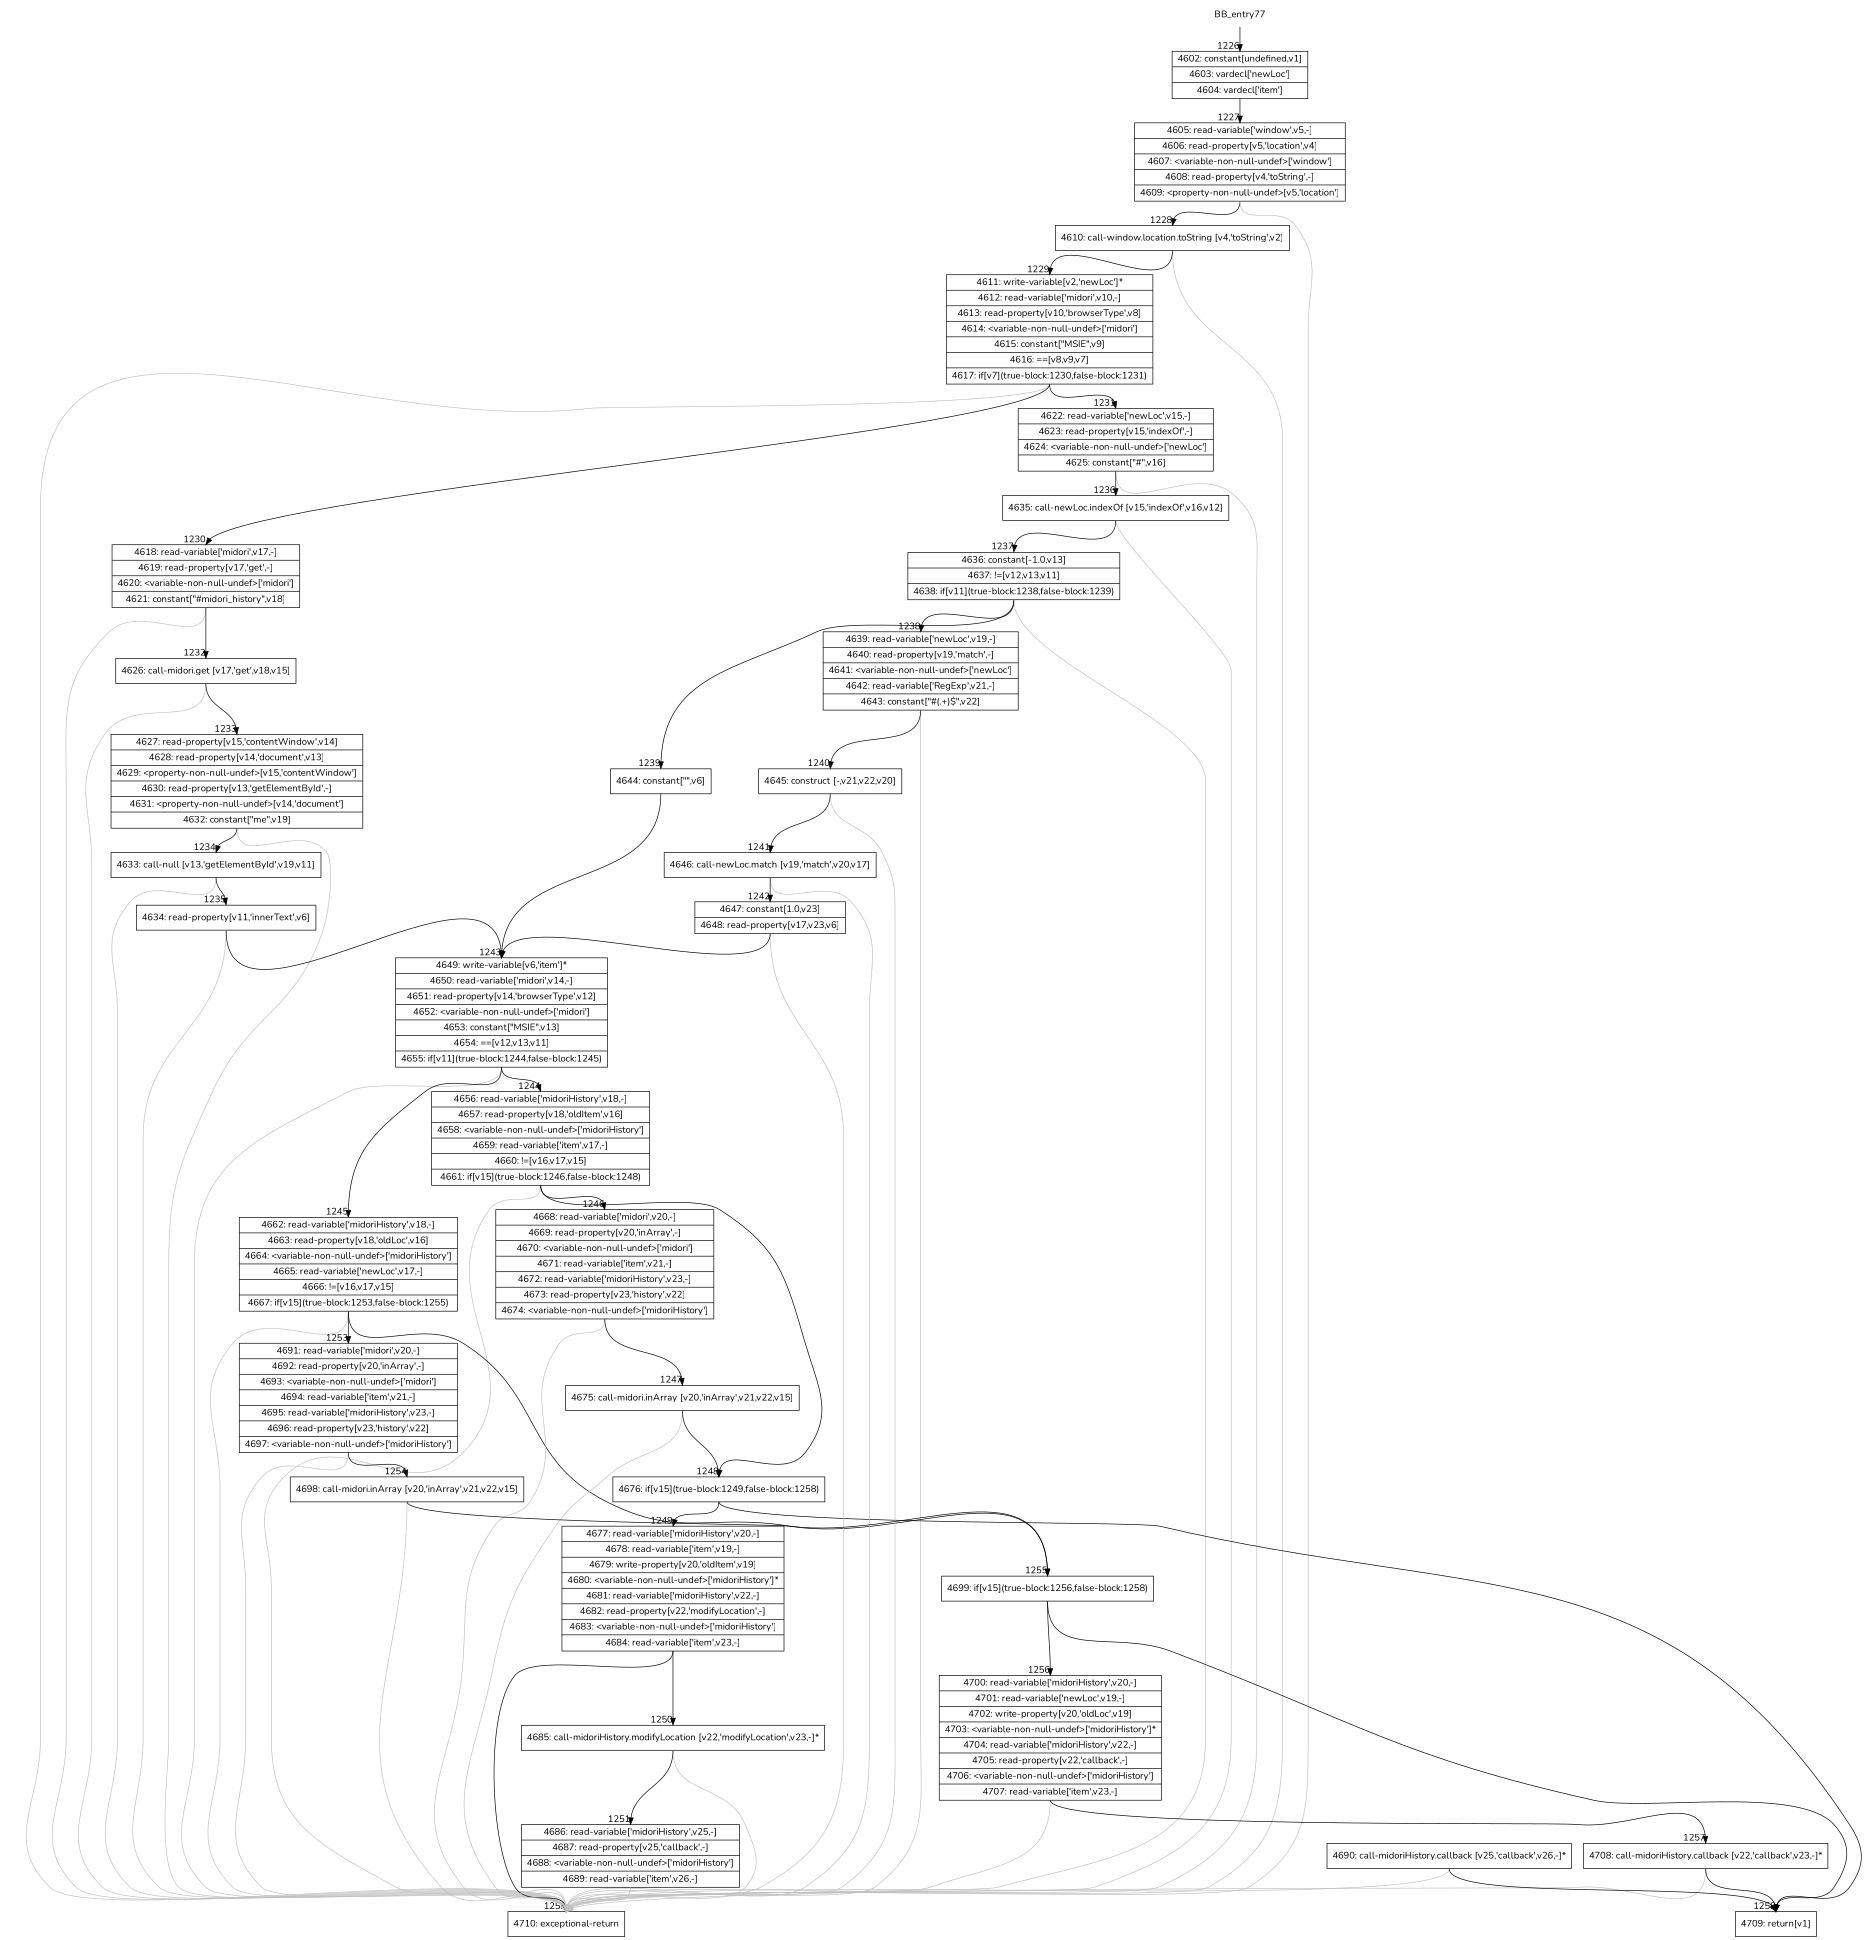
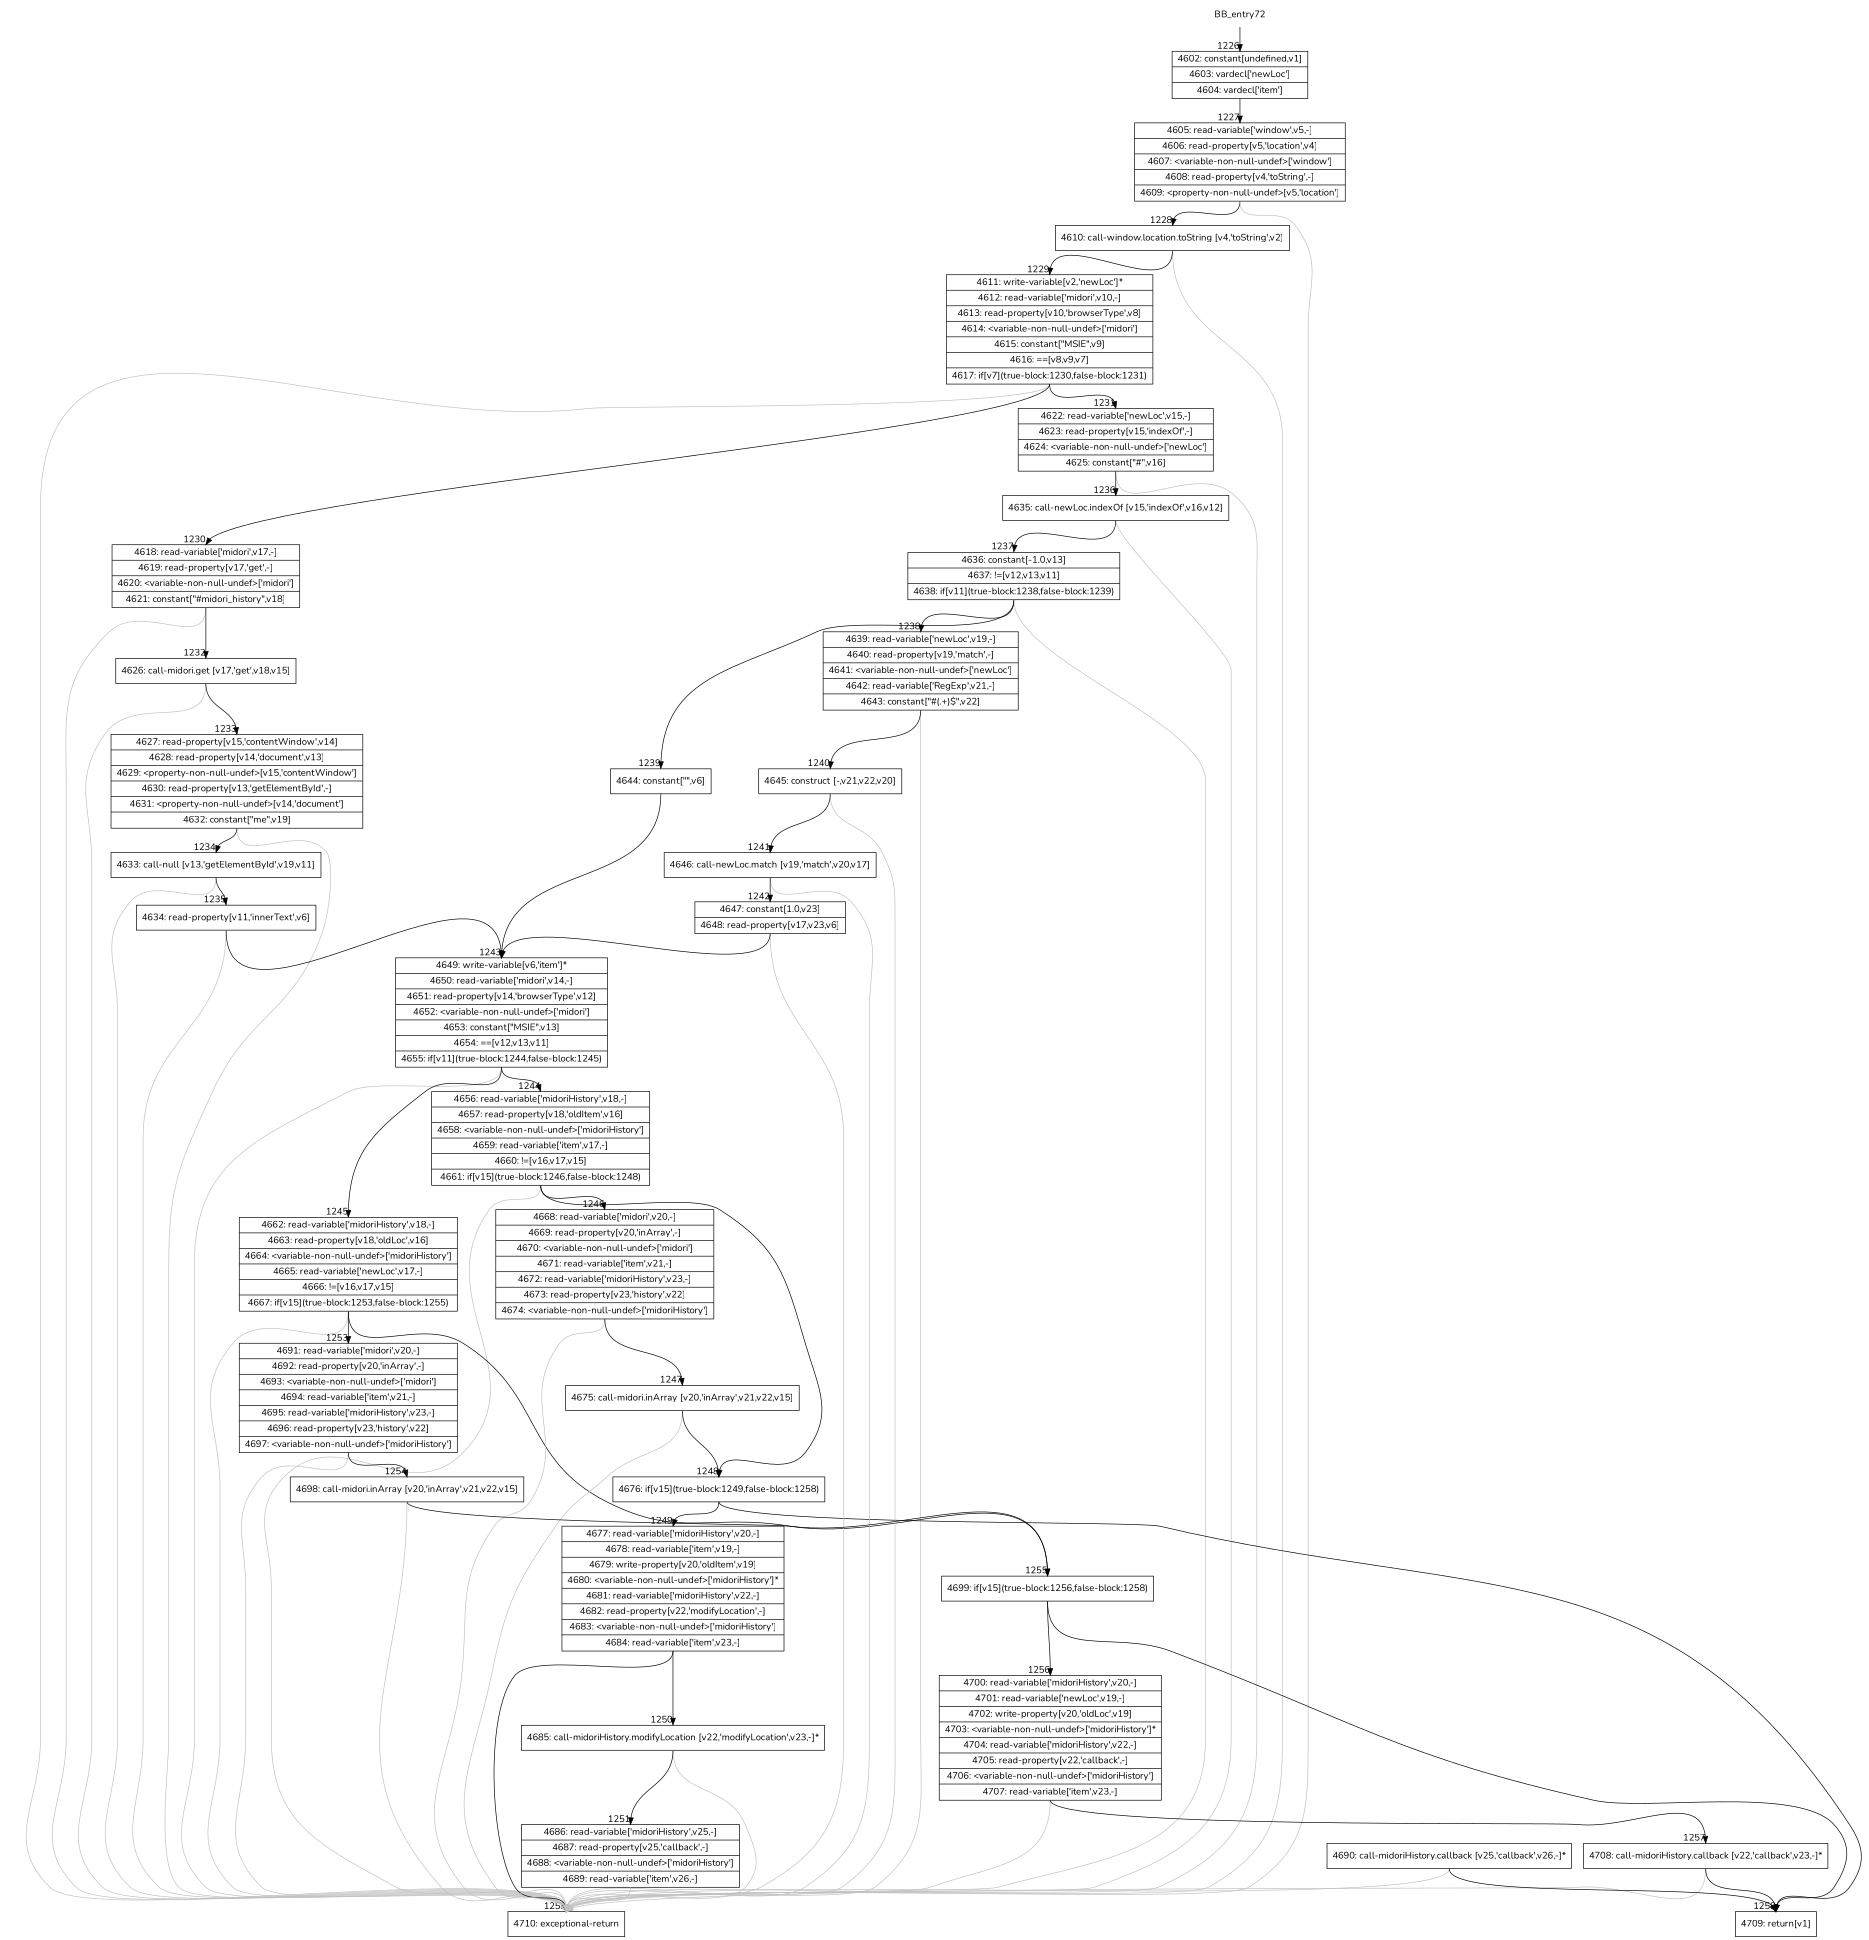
(1240, 15) -> (1240, 15)
